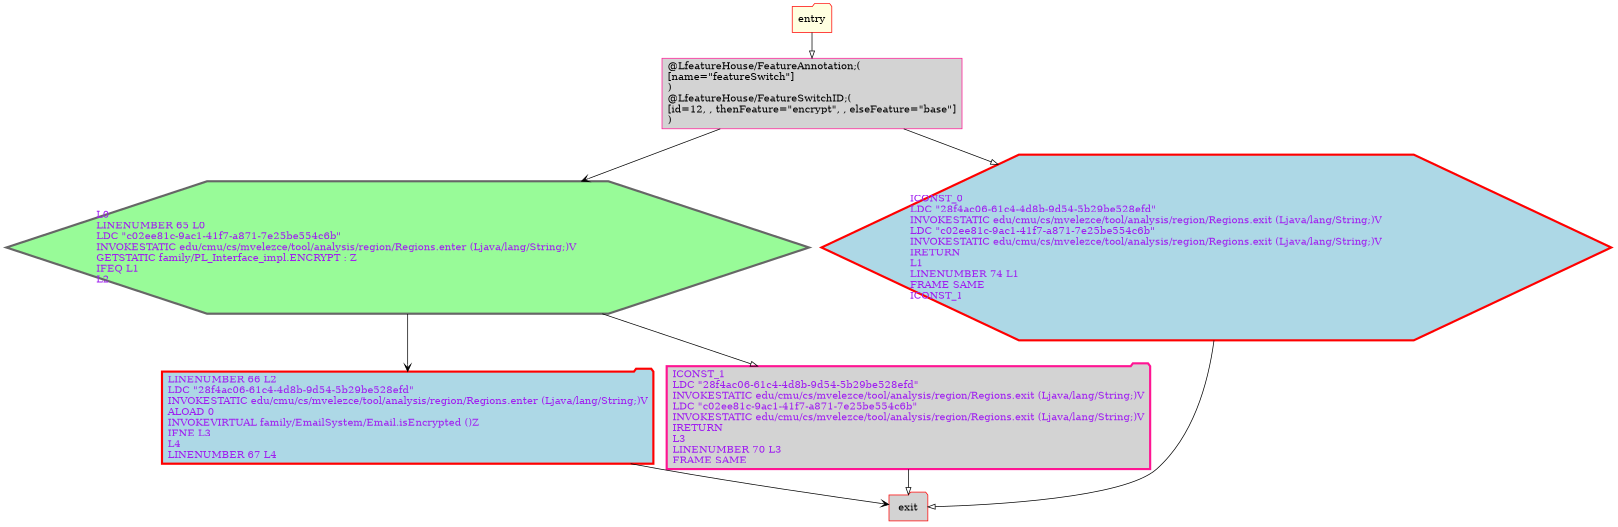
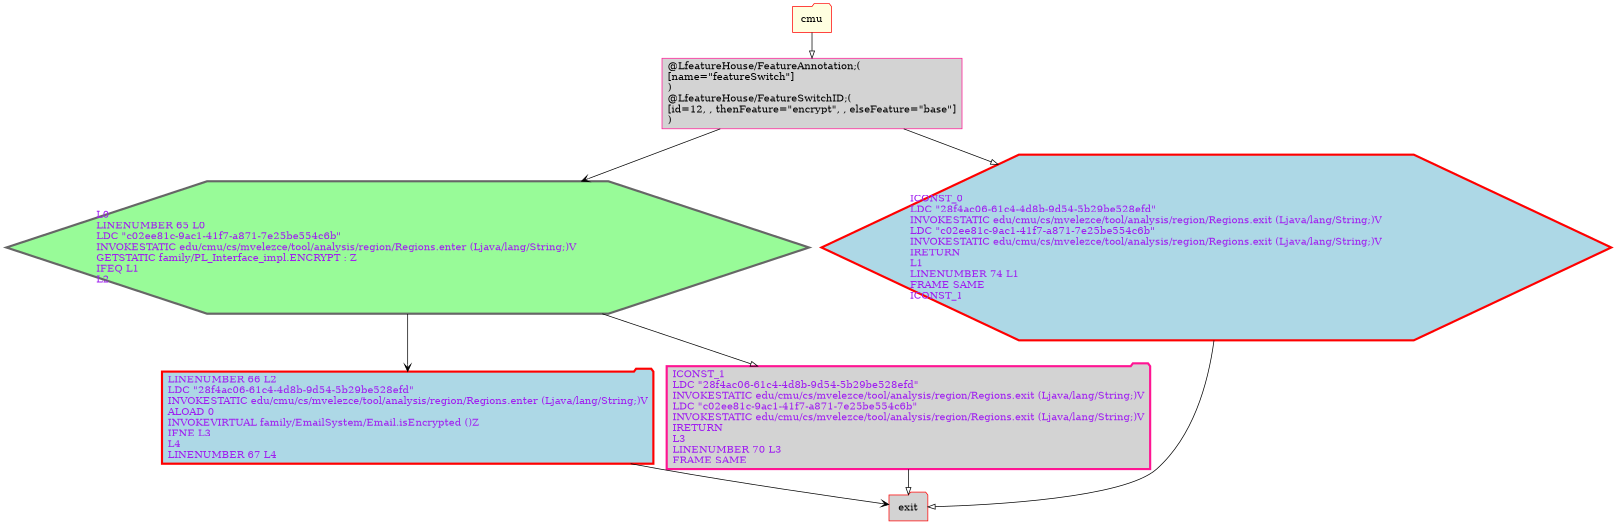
(812, 19) -> (812, 19)
